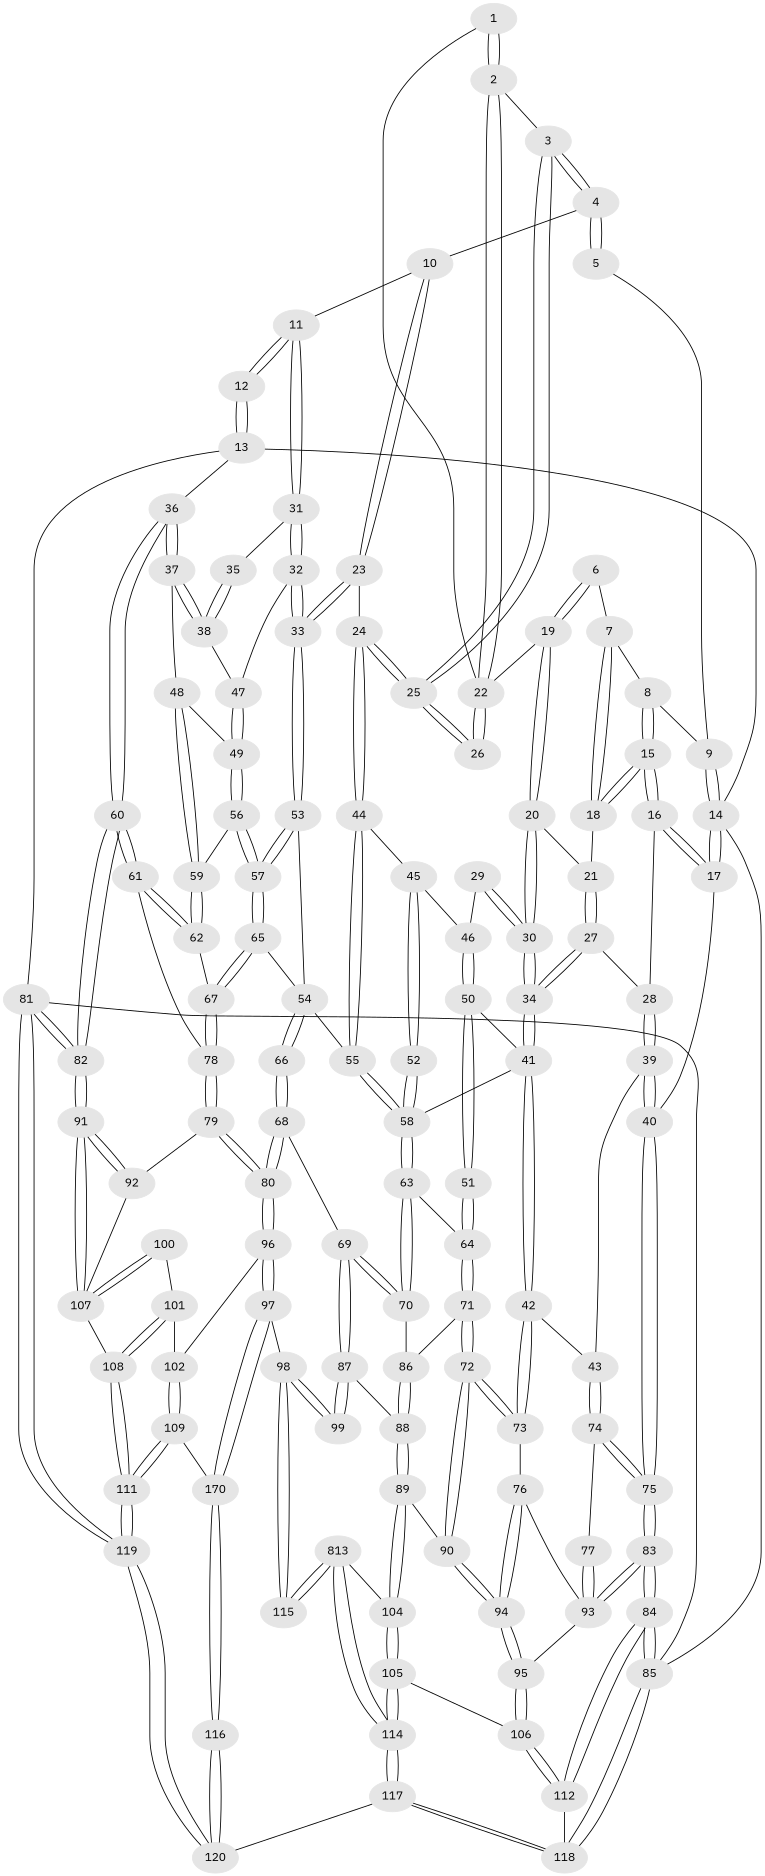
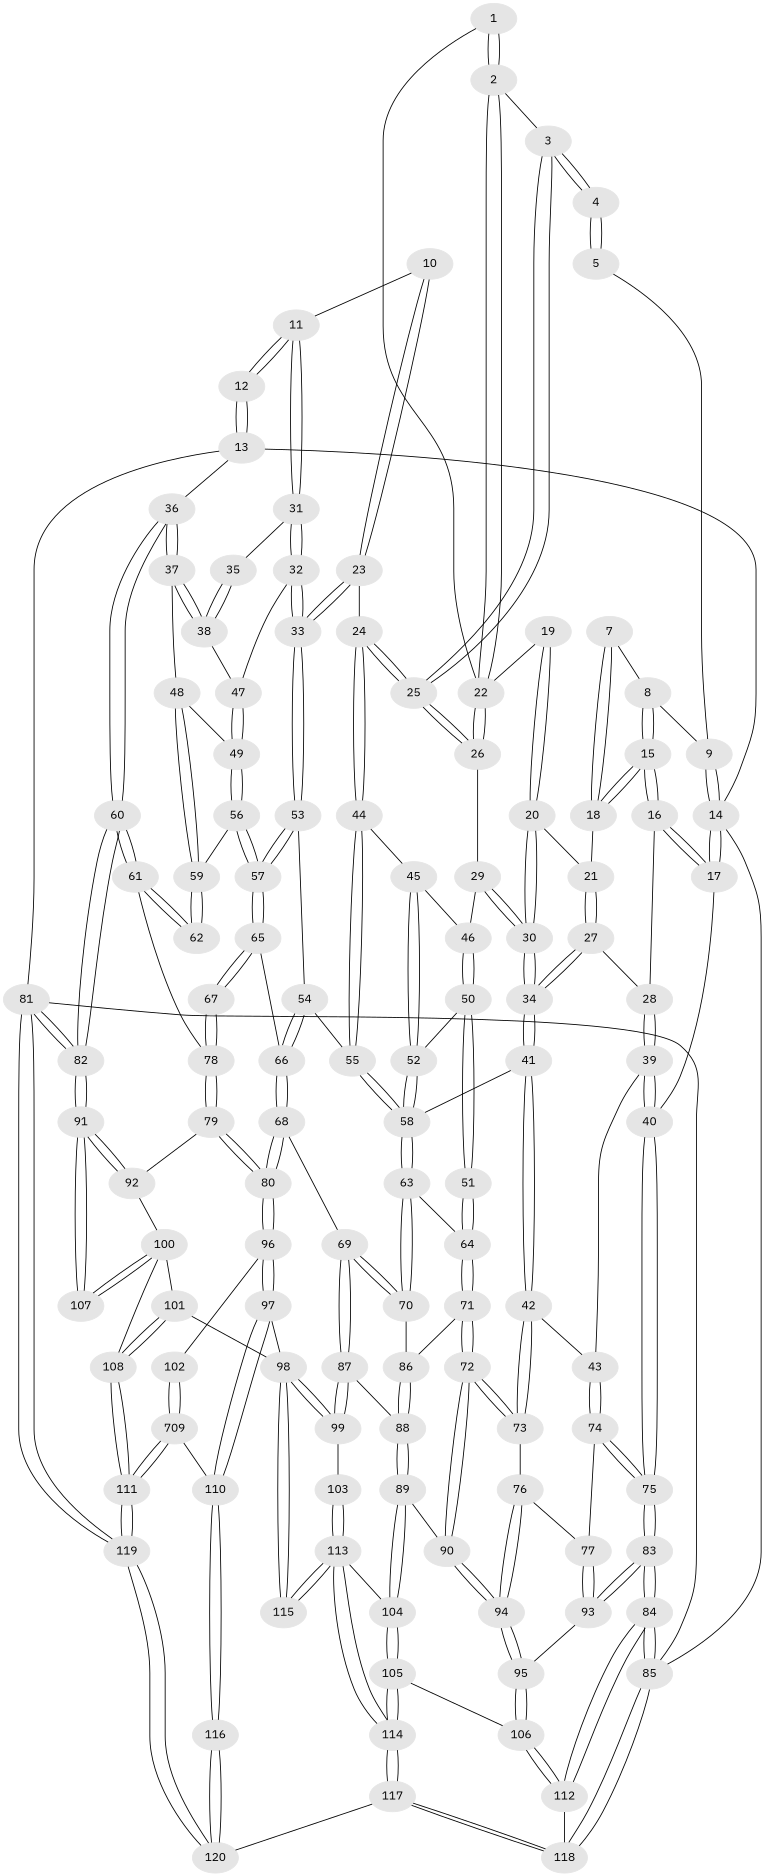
(513, 233) -> none
(596, 570) -> none
none -> (478, 816)
(204, 969) -> none
(281, 969) -> (270, 999)
(498, 1030) -> (441, 1030)
(106, 1245) -> (148, 1214)
(97, 1337) -> (138, 1306)
(175, 1337) -> (229, 1337)
(175, 1429) -> (175, 1429)
(215, 1490) -> (215, 1490)
none -> (338, 1490)
(338, 1551) -> (338, 1551)
(550, 1553) -> (554, 1521)
